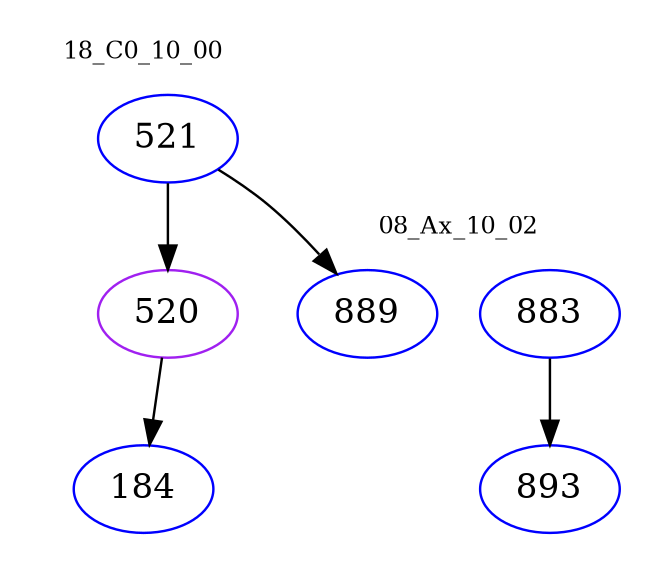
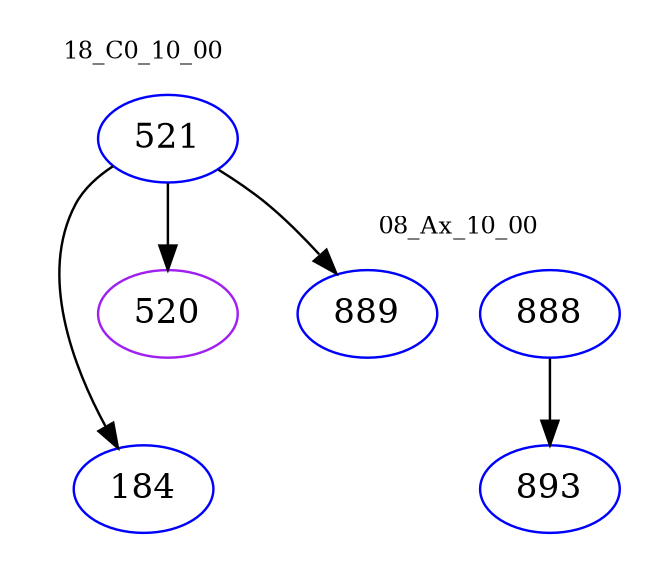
(459, 228) -> (459, 228)
(550, 314) -> (550, 314)
(158, 389) -> (60, 291)
